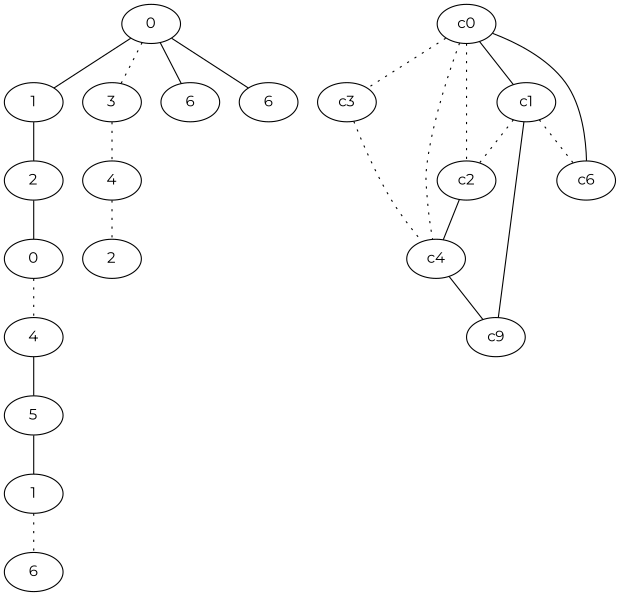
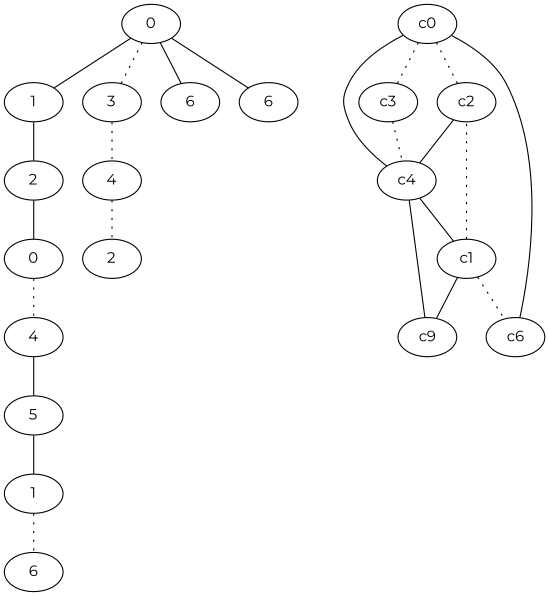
(496, 63) -> (437, 220)
(431, 139) -> (344, 95)
